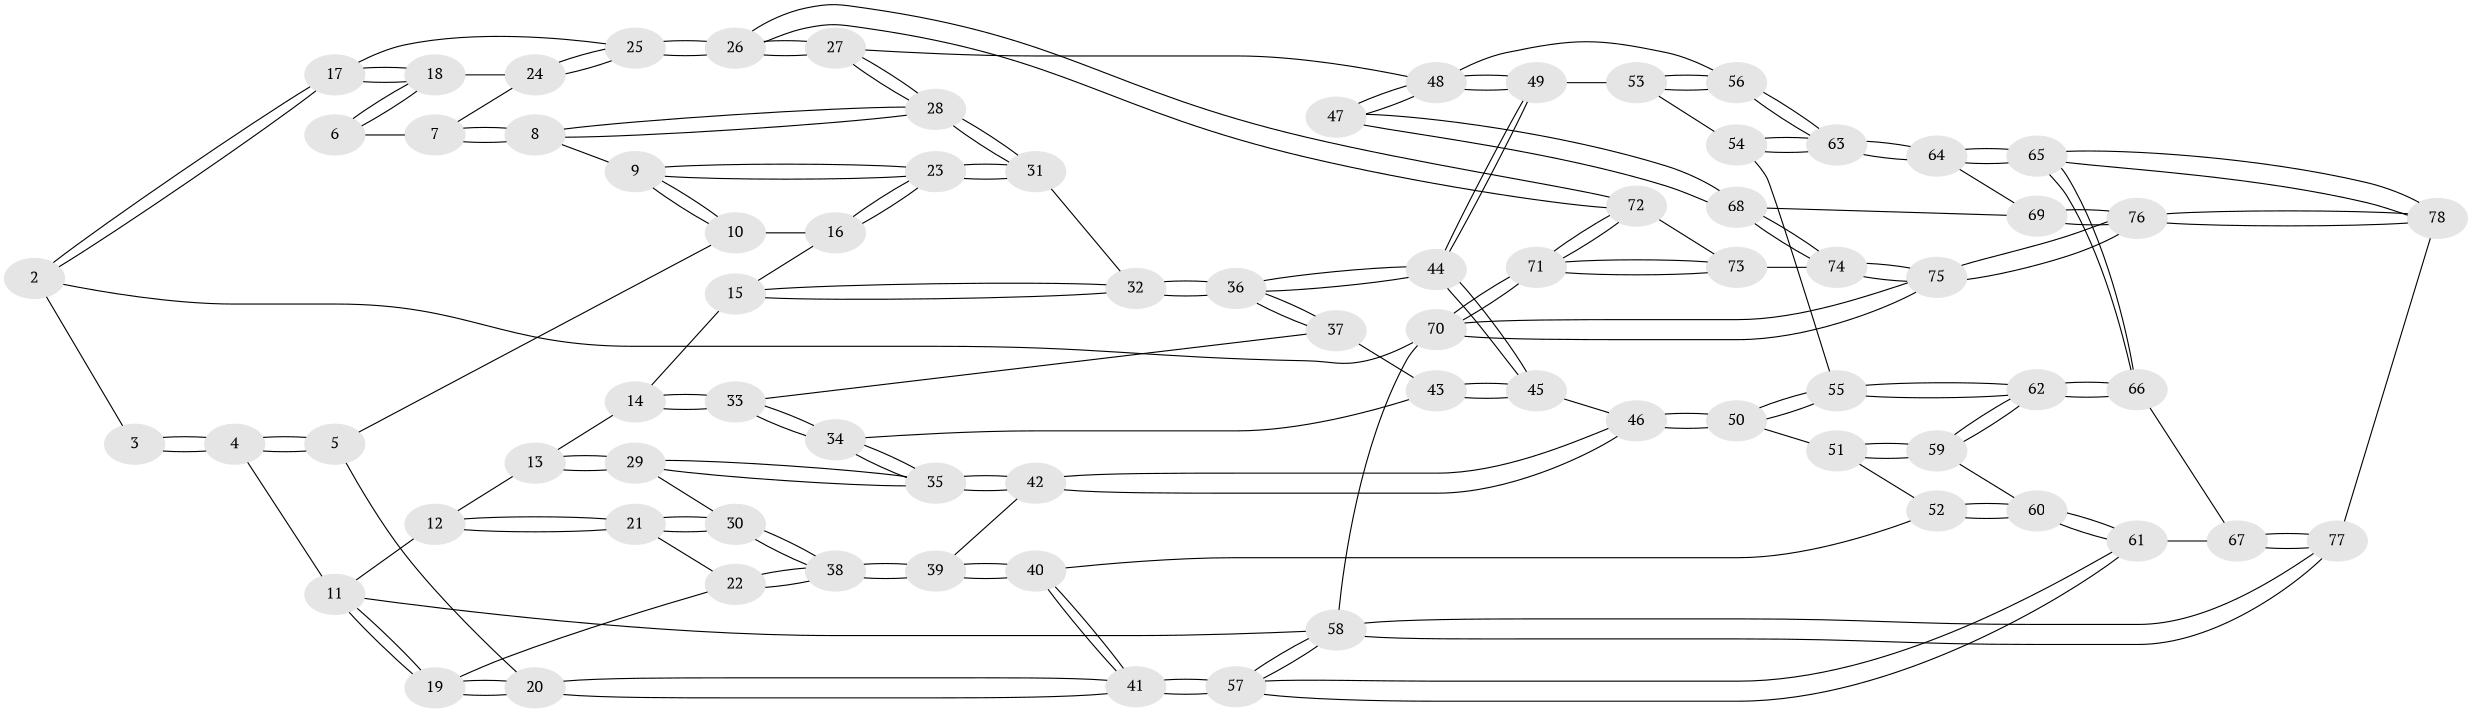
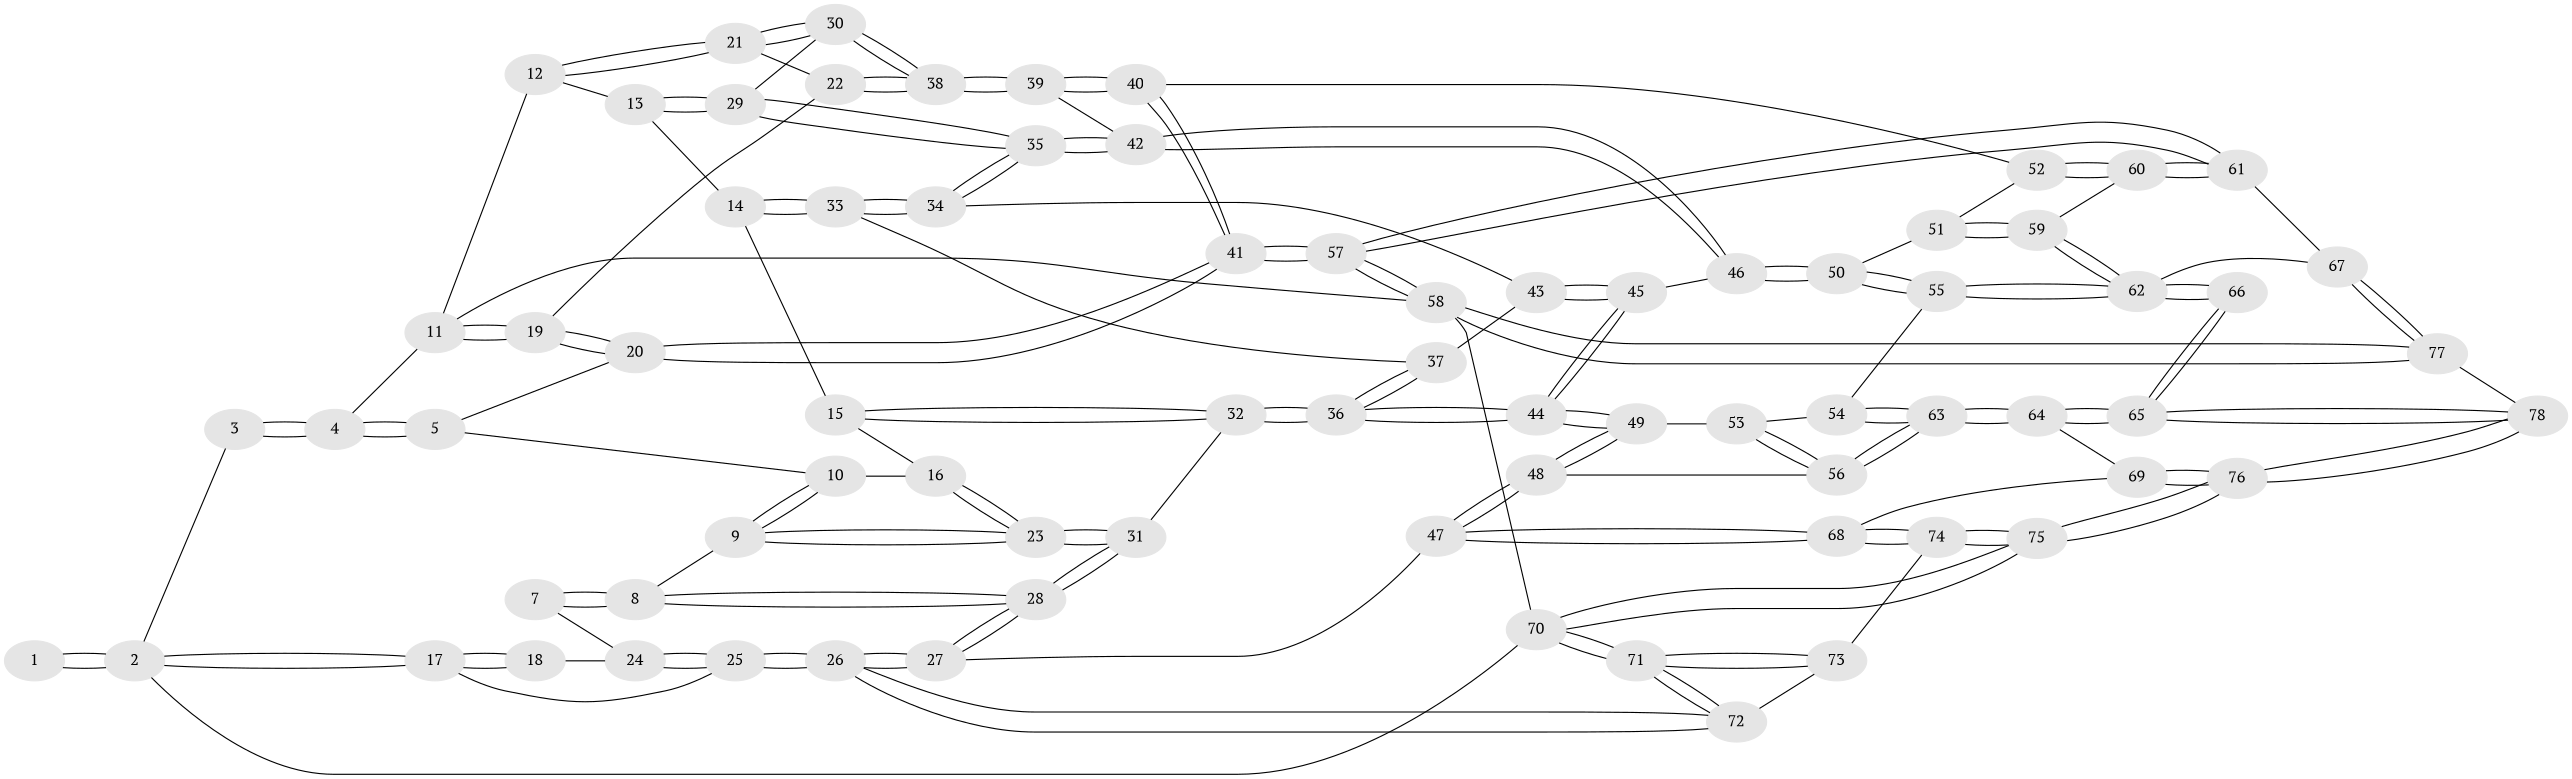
(1137, 56) -> (1209, 656)
(335, 135) -> none
(2187, 465) -> (2233, 259)
none -> (34, 661)
